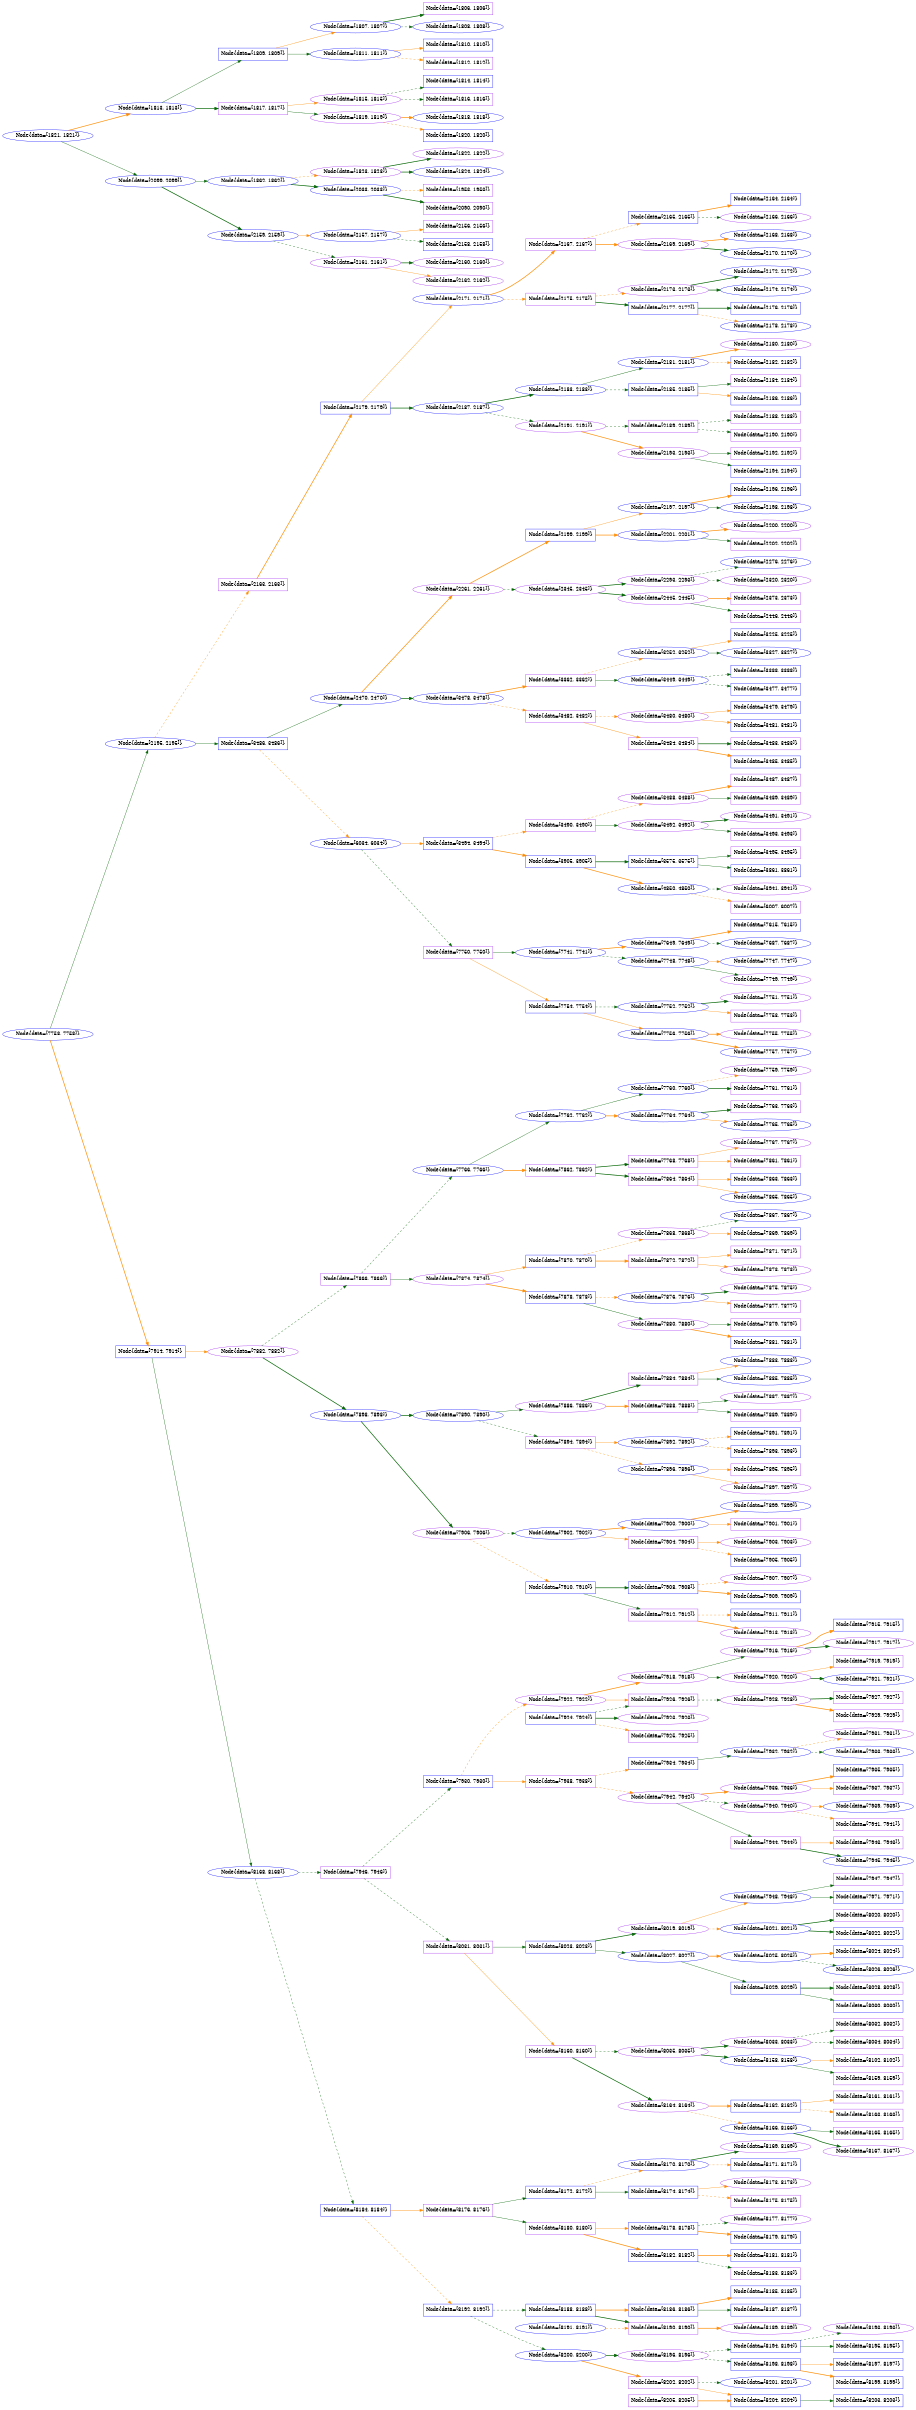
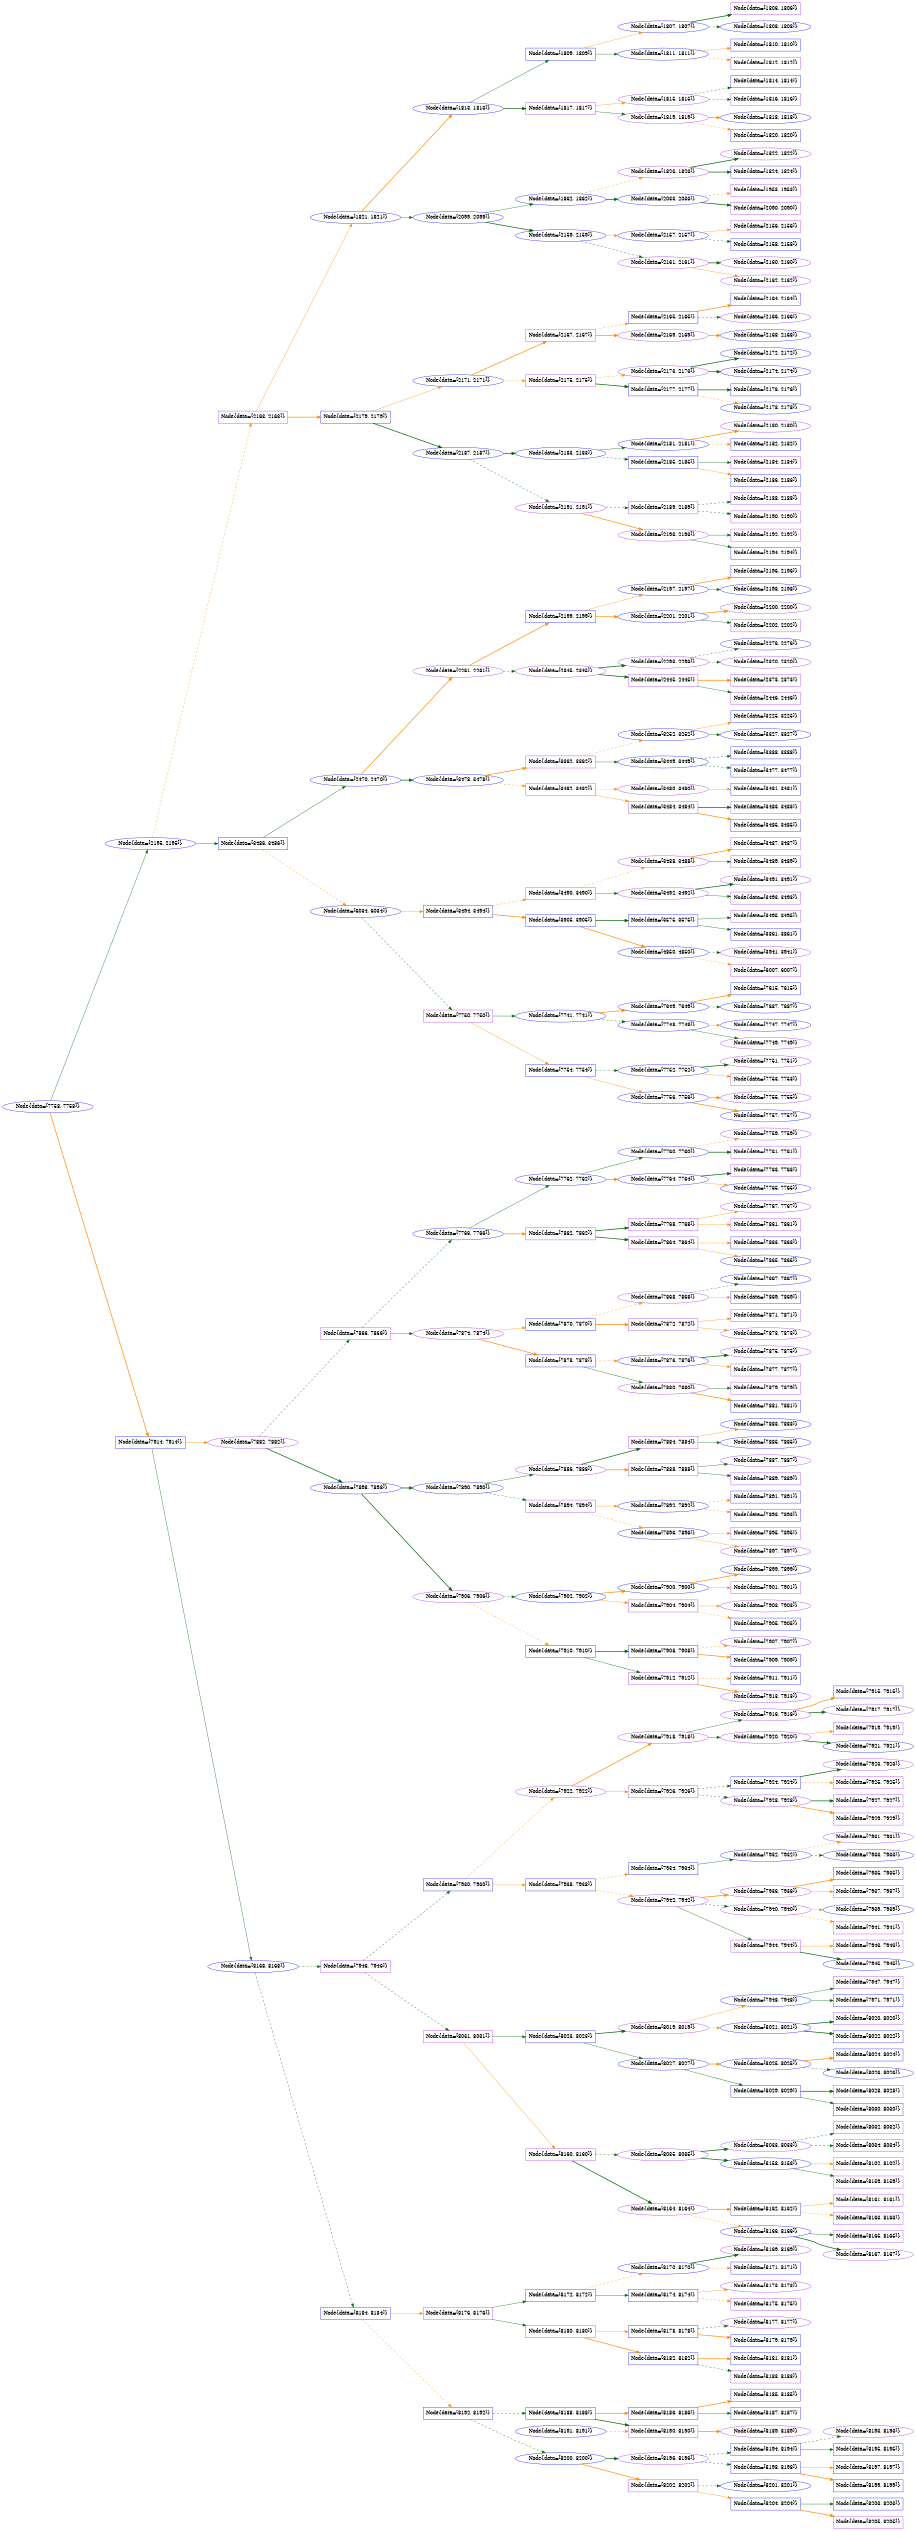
(458, 172) -> (766, 172)
(766, 254) -> none
none -> (303, 319)
(663, 599) -> (663, 680)
(766, 708) -> none
(610, 1709) -> (713, 1787)
(561, 1782) -> (561, 1885)
(713, 2401) -> (815, 2513)
